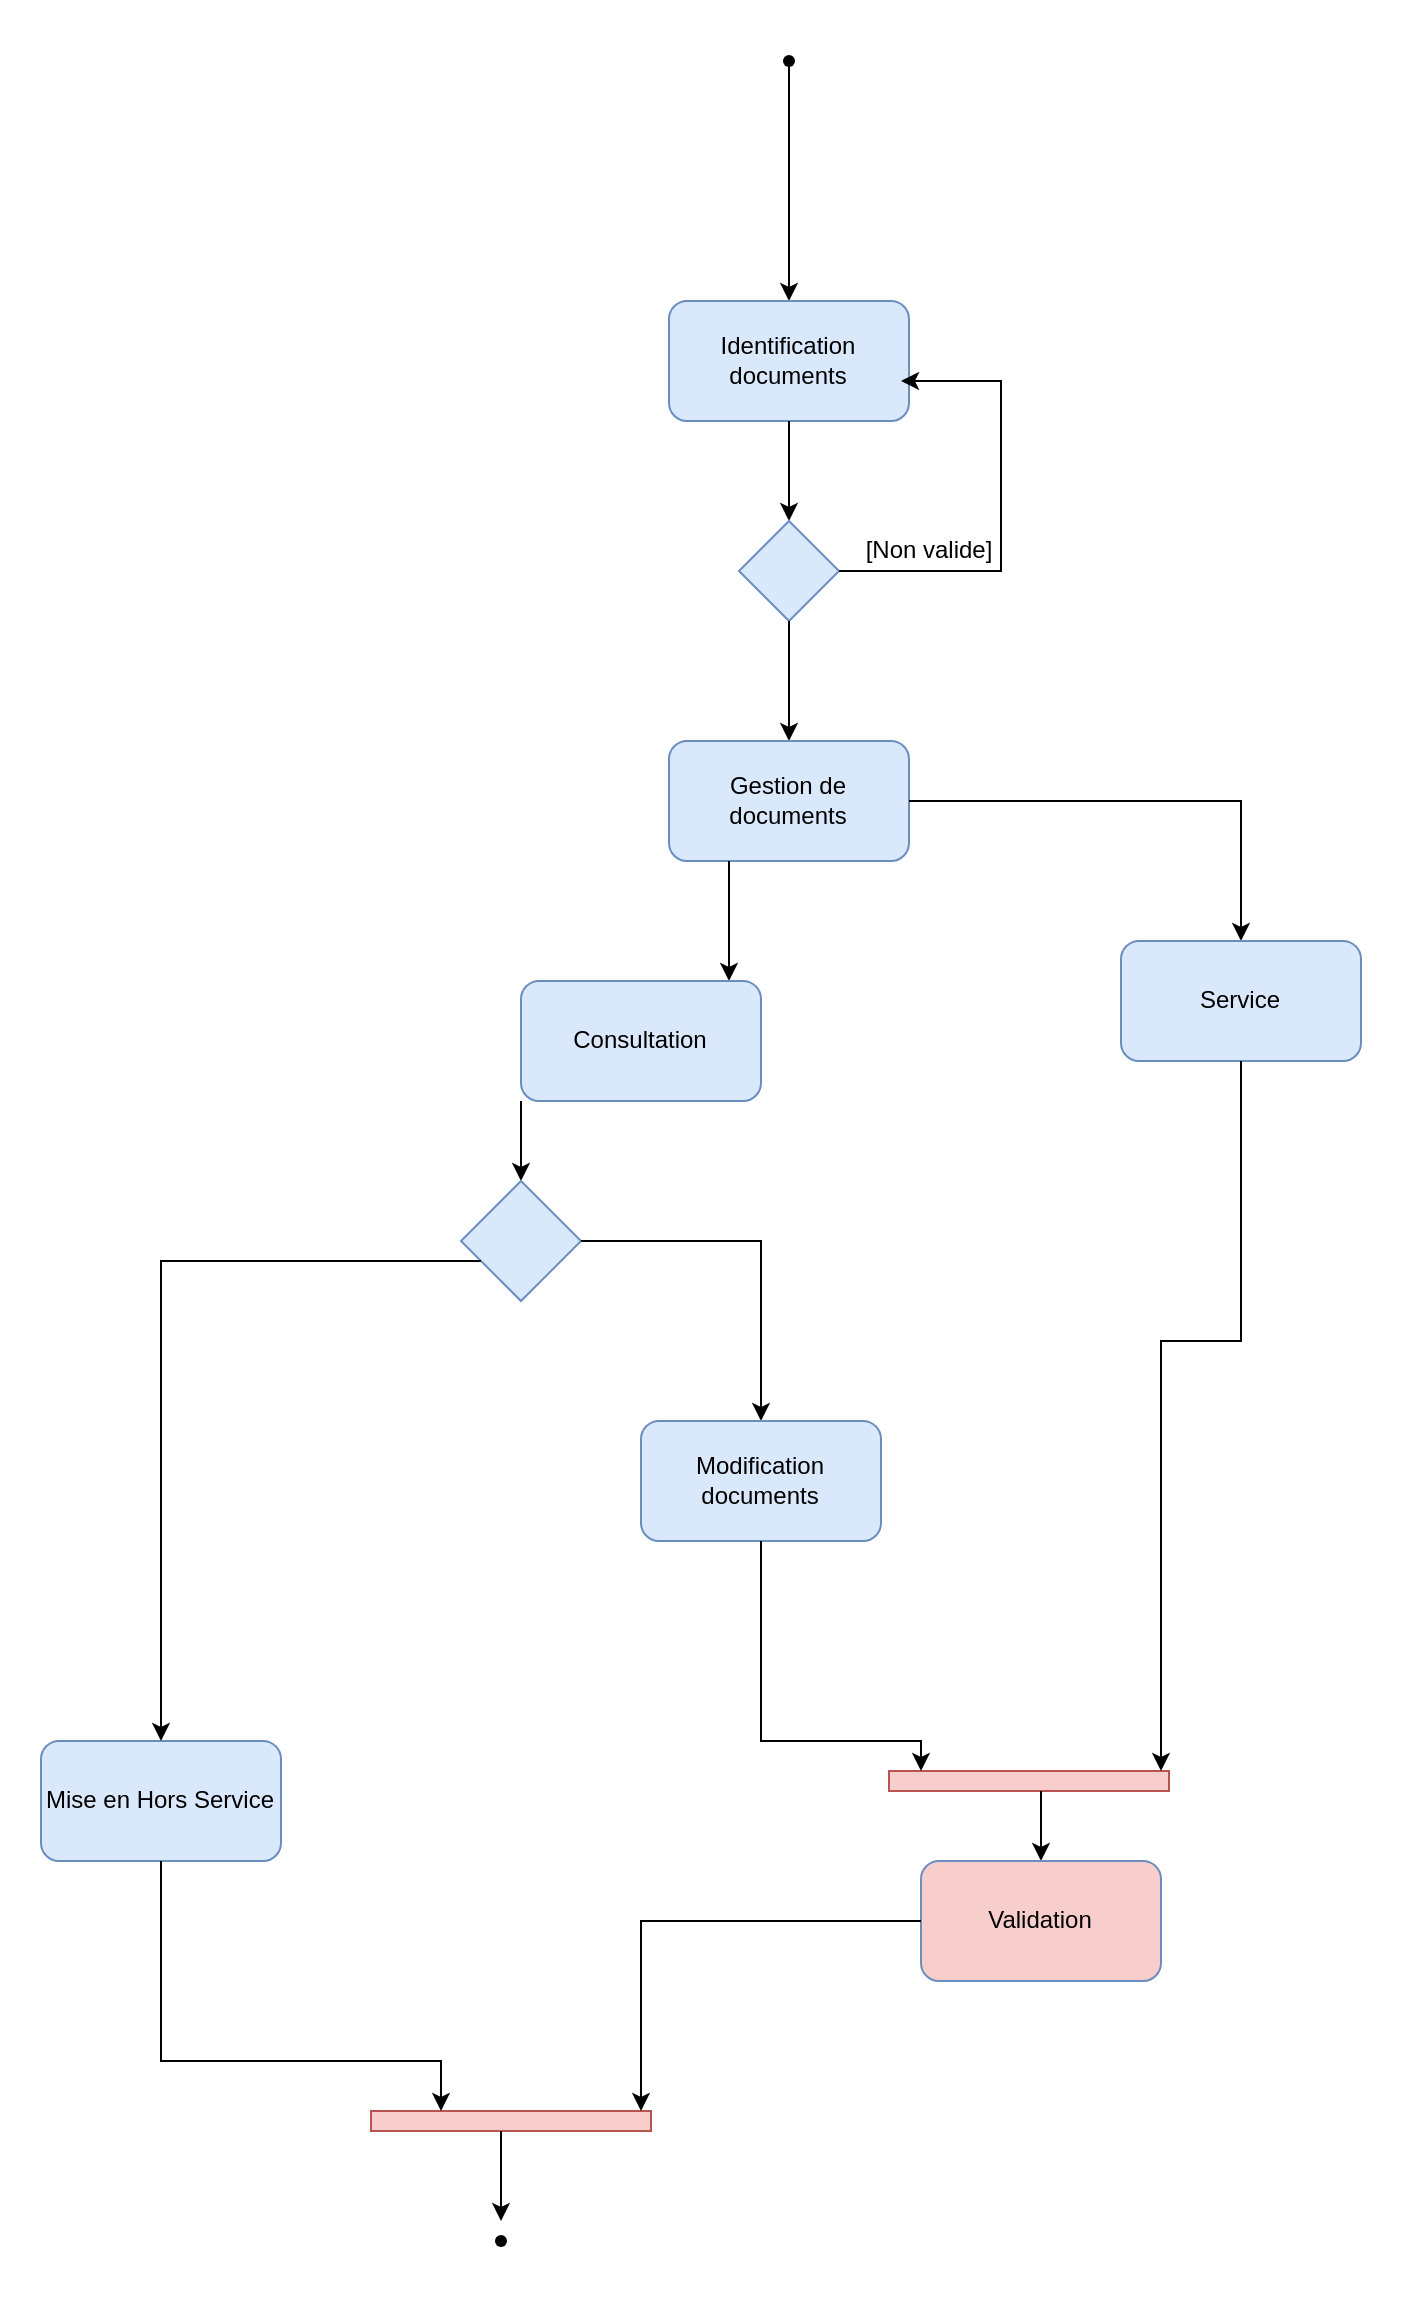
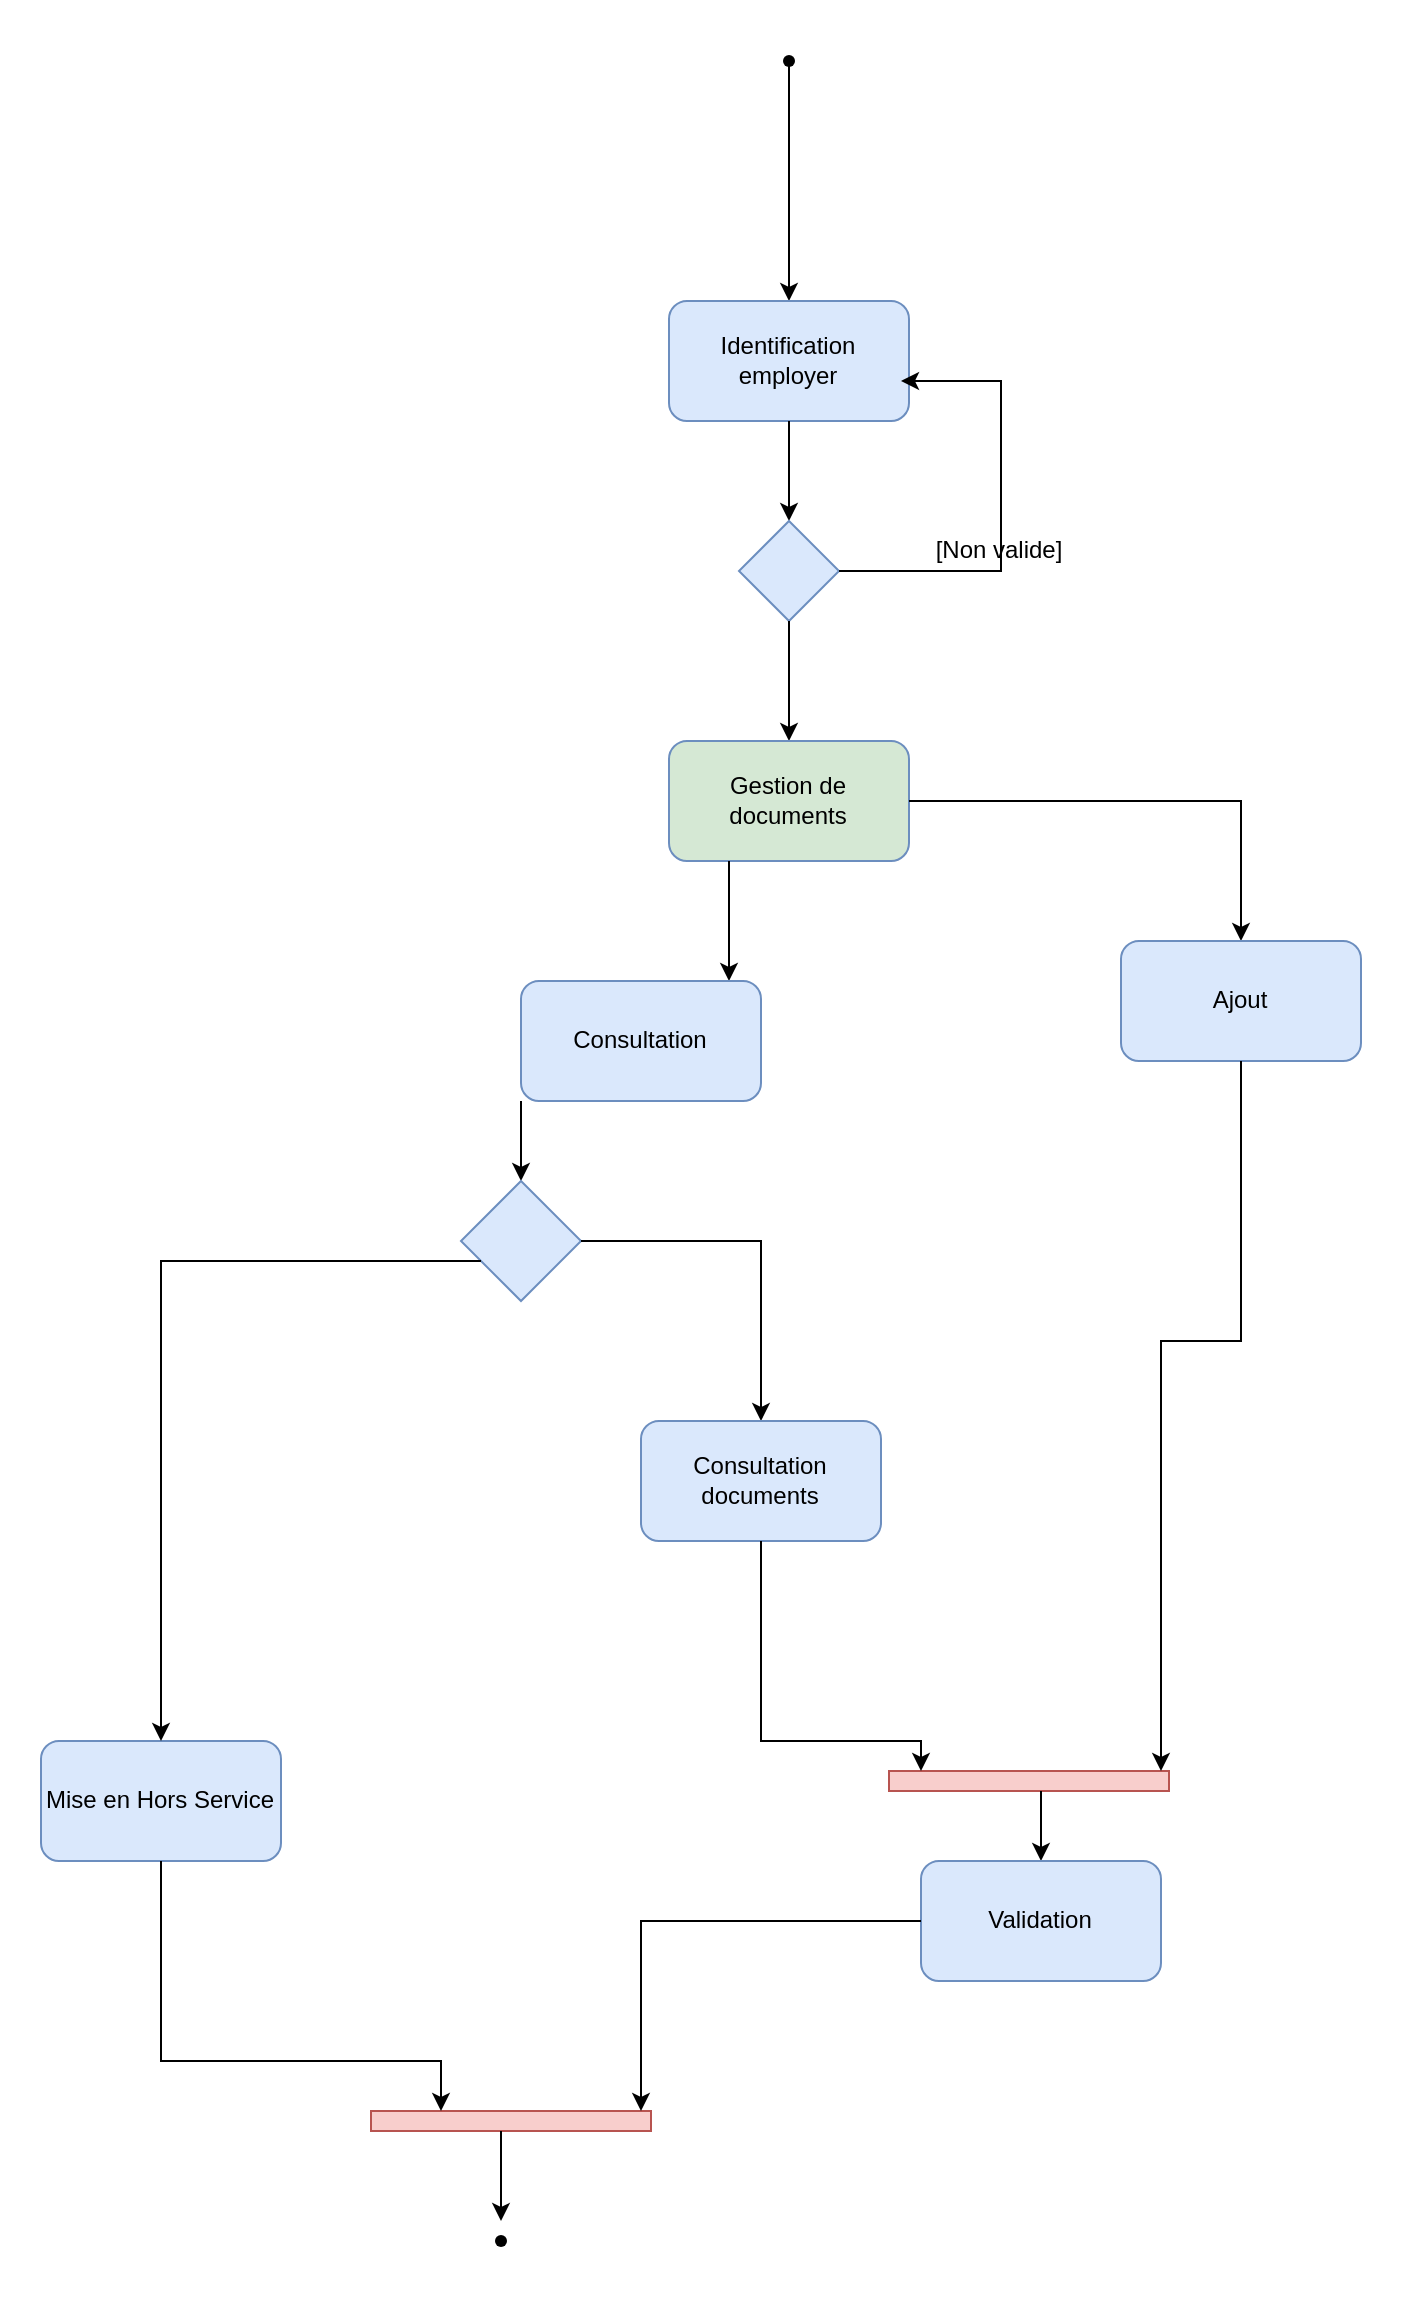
(789, 361) -> (789, 361)
(929, 551) -> (999, 551)
(789, 801) -> (789, 801)
(1241, 1001) -> (1241, 1001)
(761, 1481) -> (761, 1481)
(1041, 1921) -> (1041, 1921)
